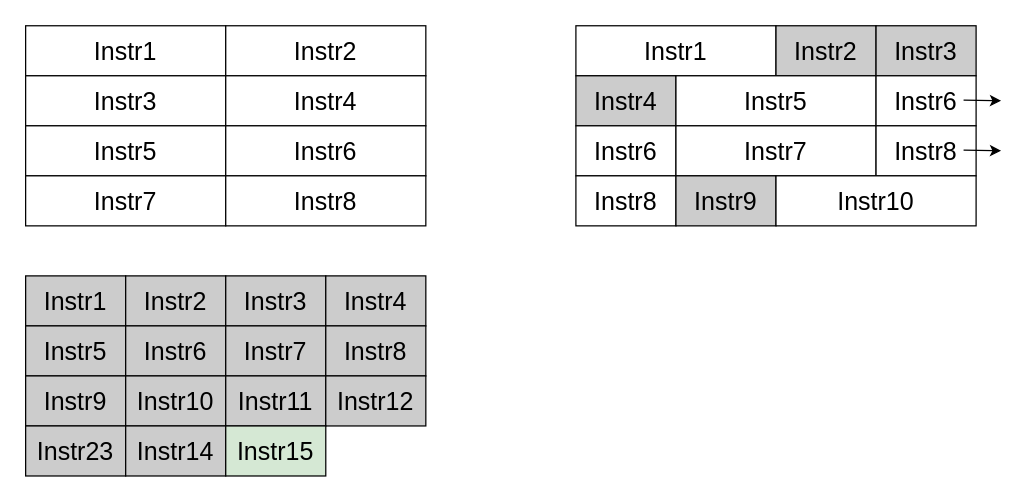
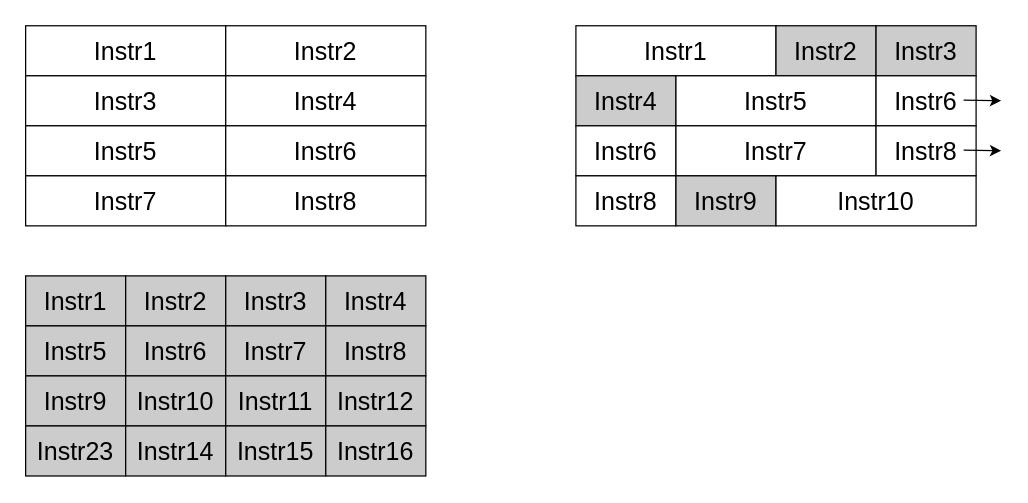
(276, 451) -> (276, 451)
none -> (376, 451)
